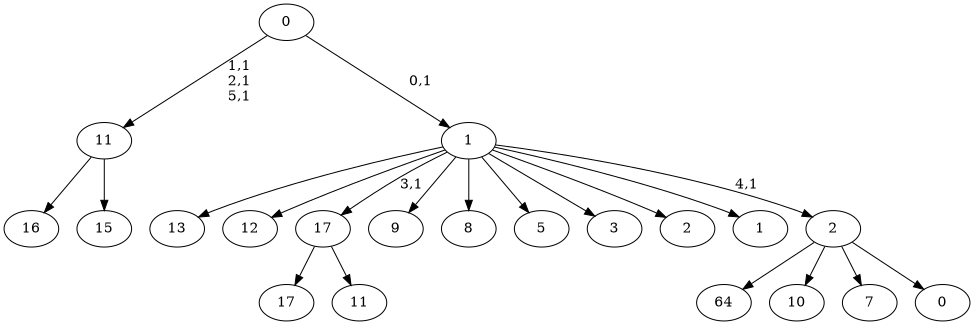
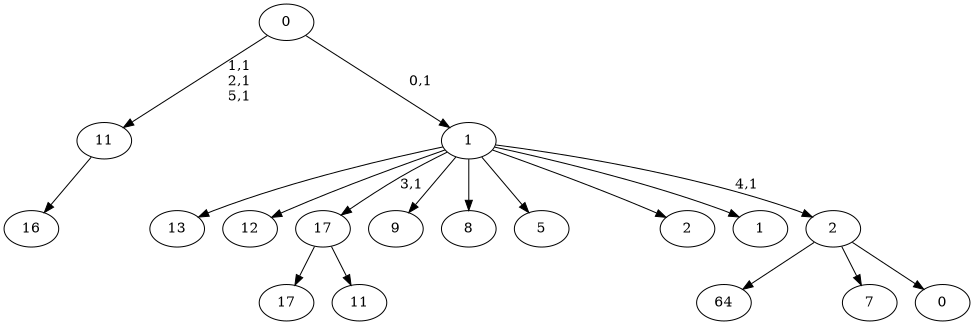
(104, 229) -> none
(615, 229) -> none
(797, 303) -> none
